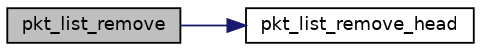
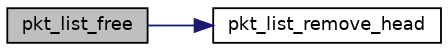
(94, 26) -> (77, 26)
